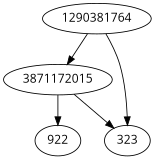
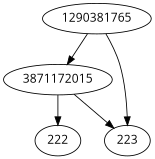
(97, 19) -> (97, 19)
(58, 141) -> (58, 141)
(127, 141) -> (127, 141)
